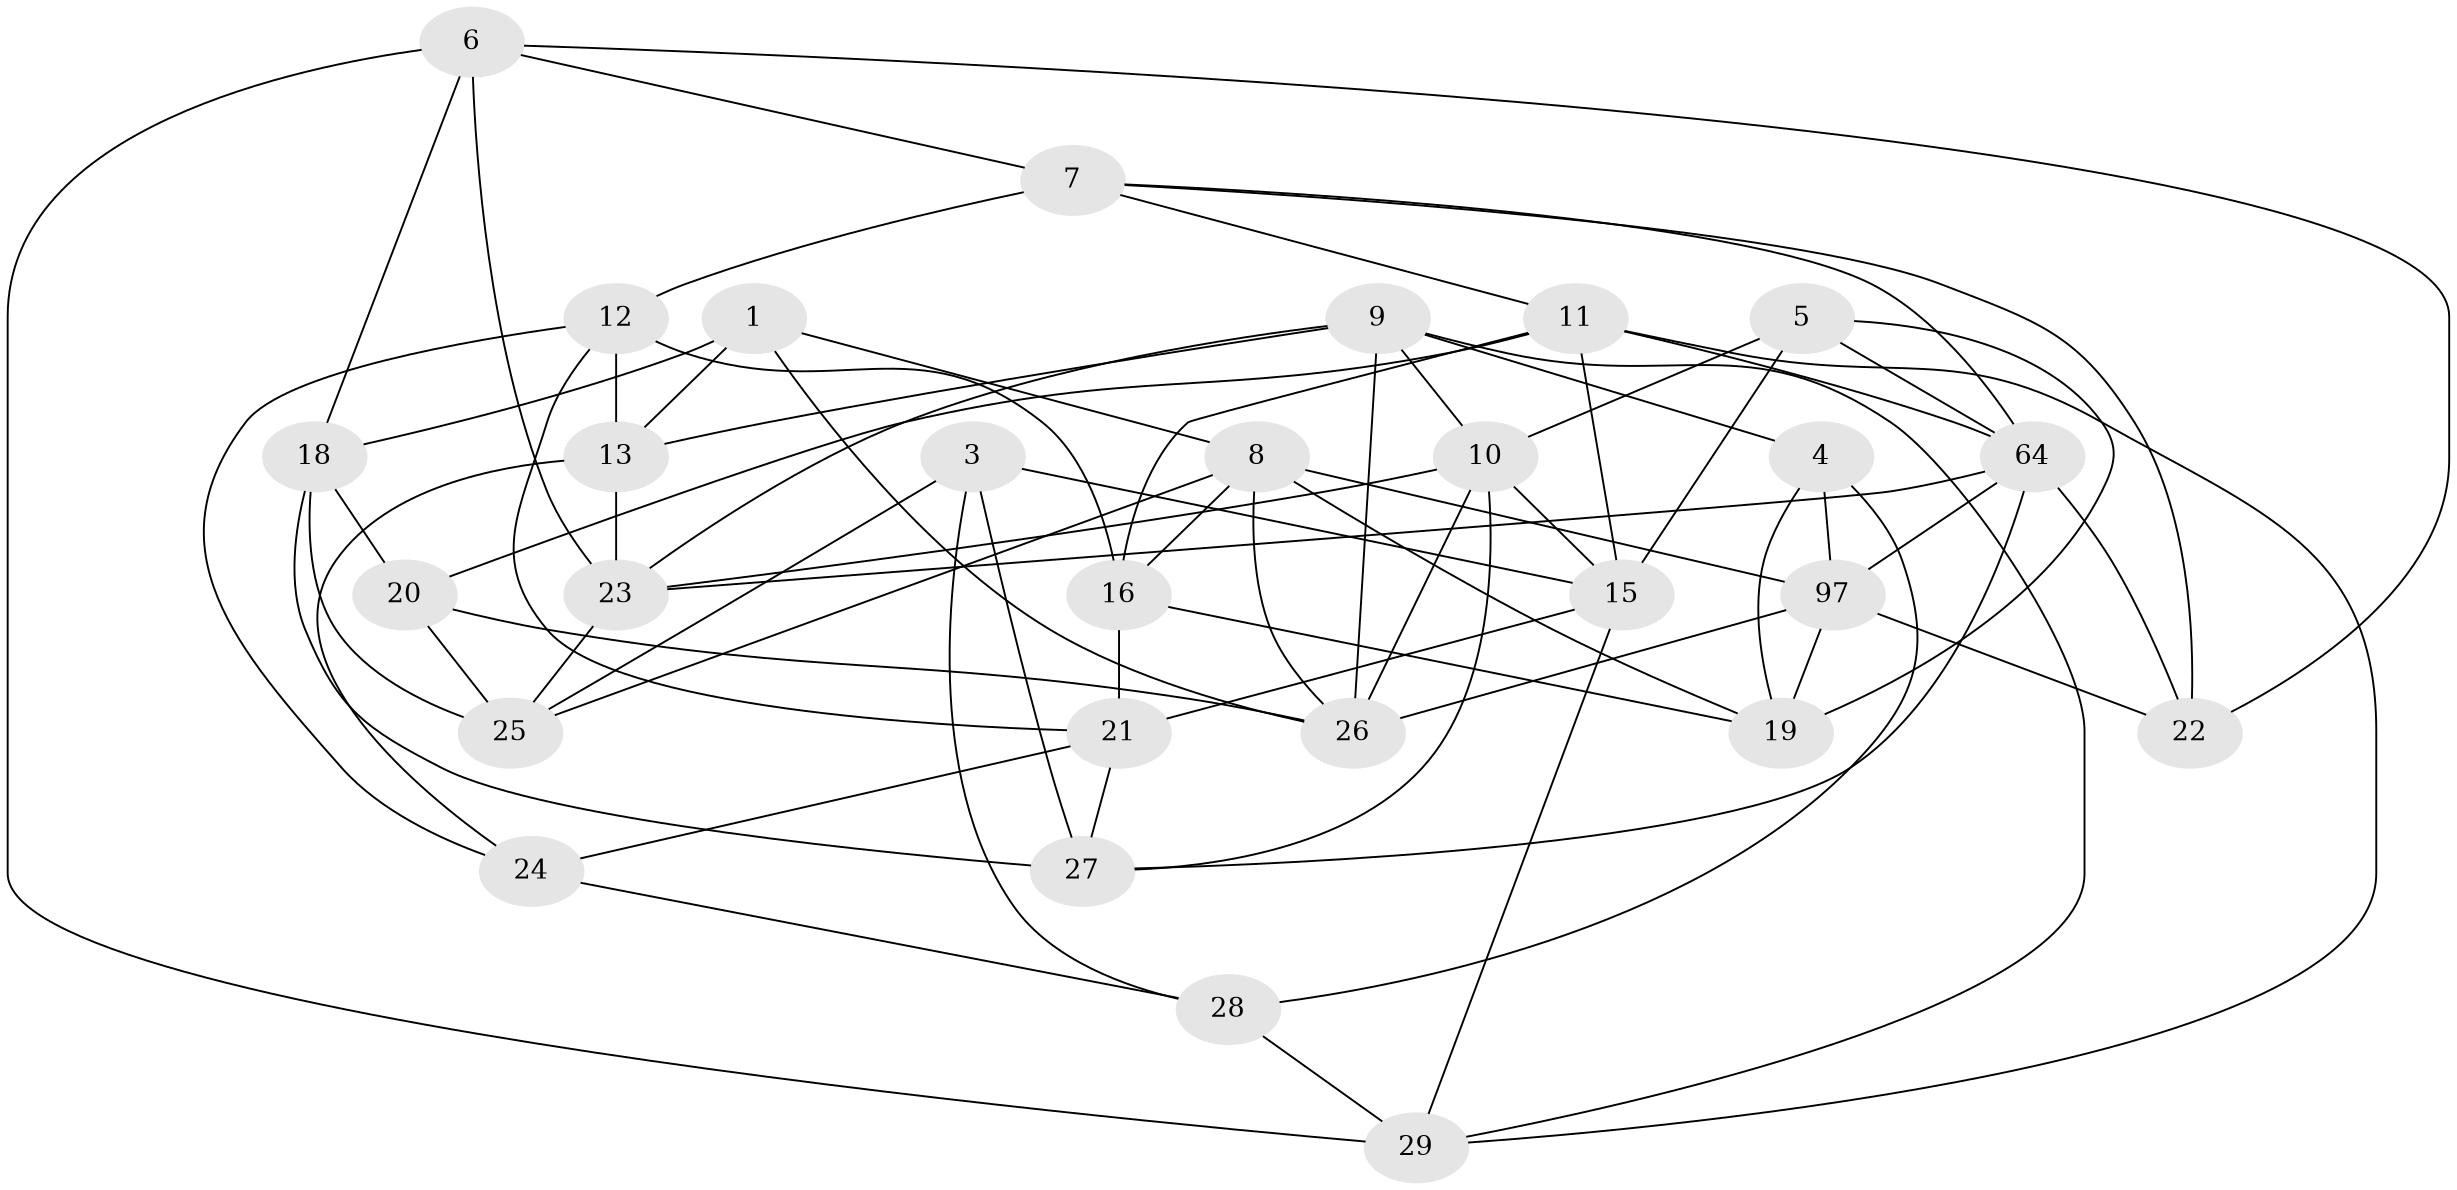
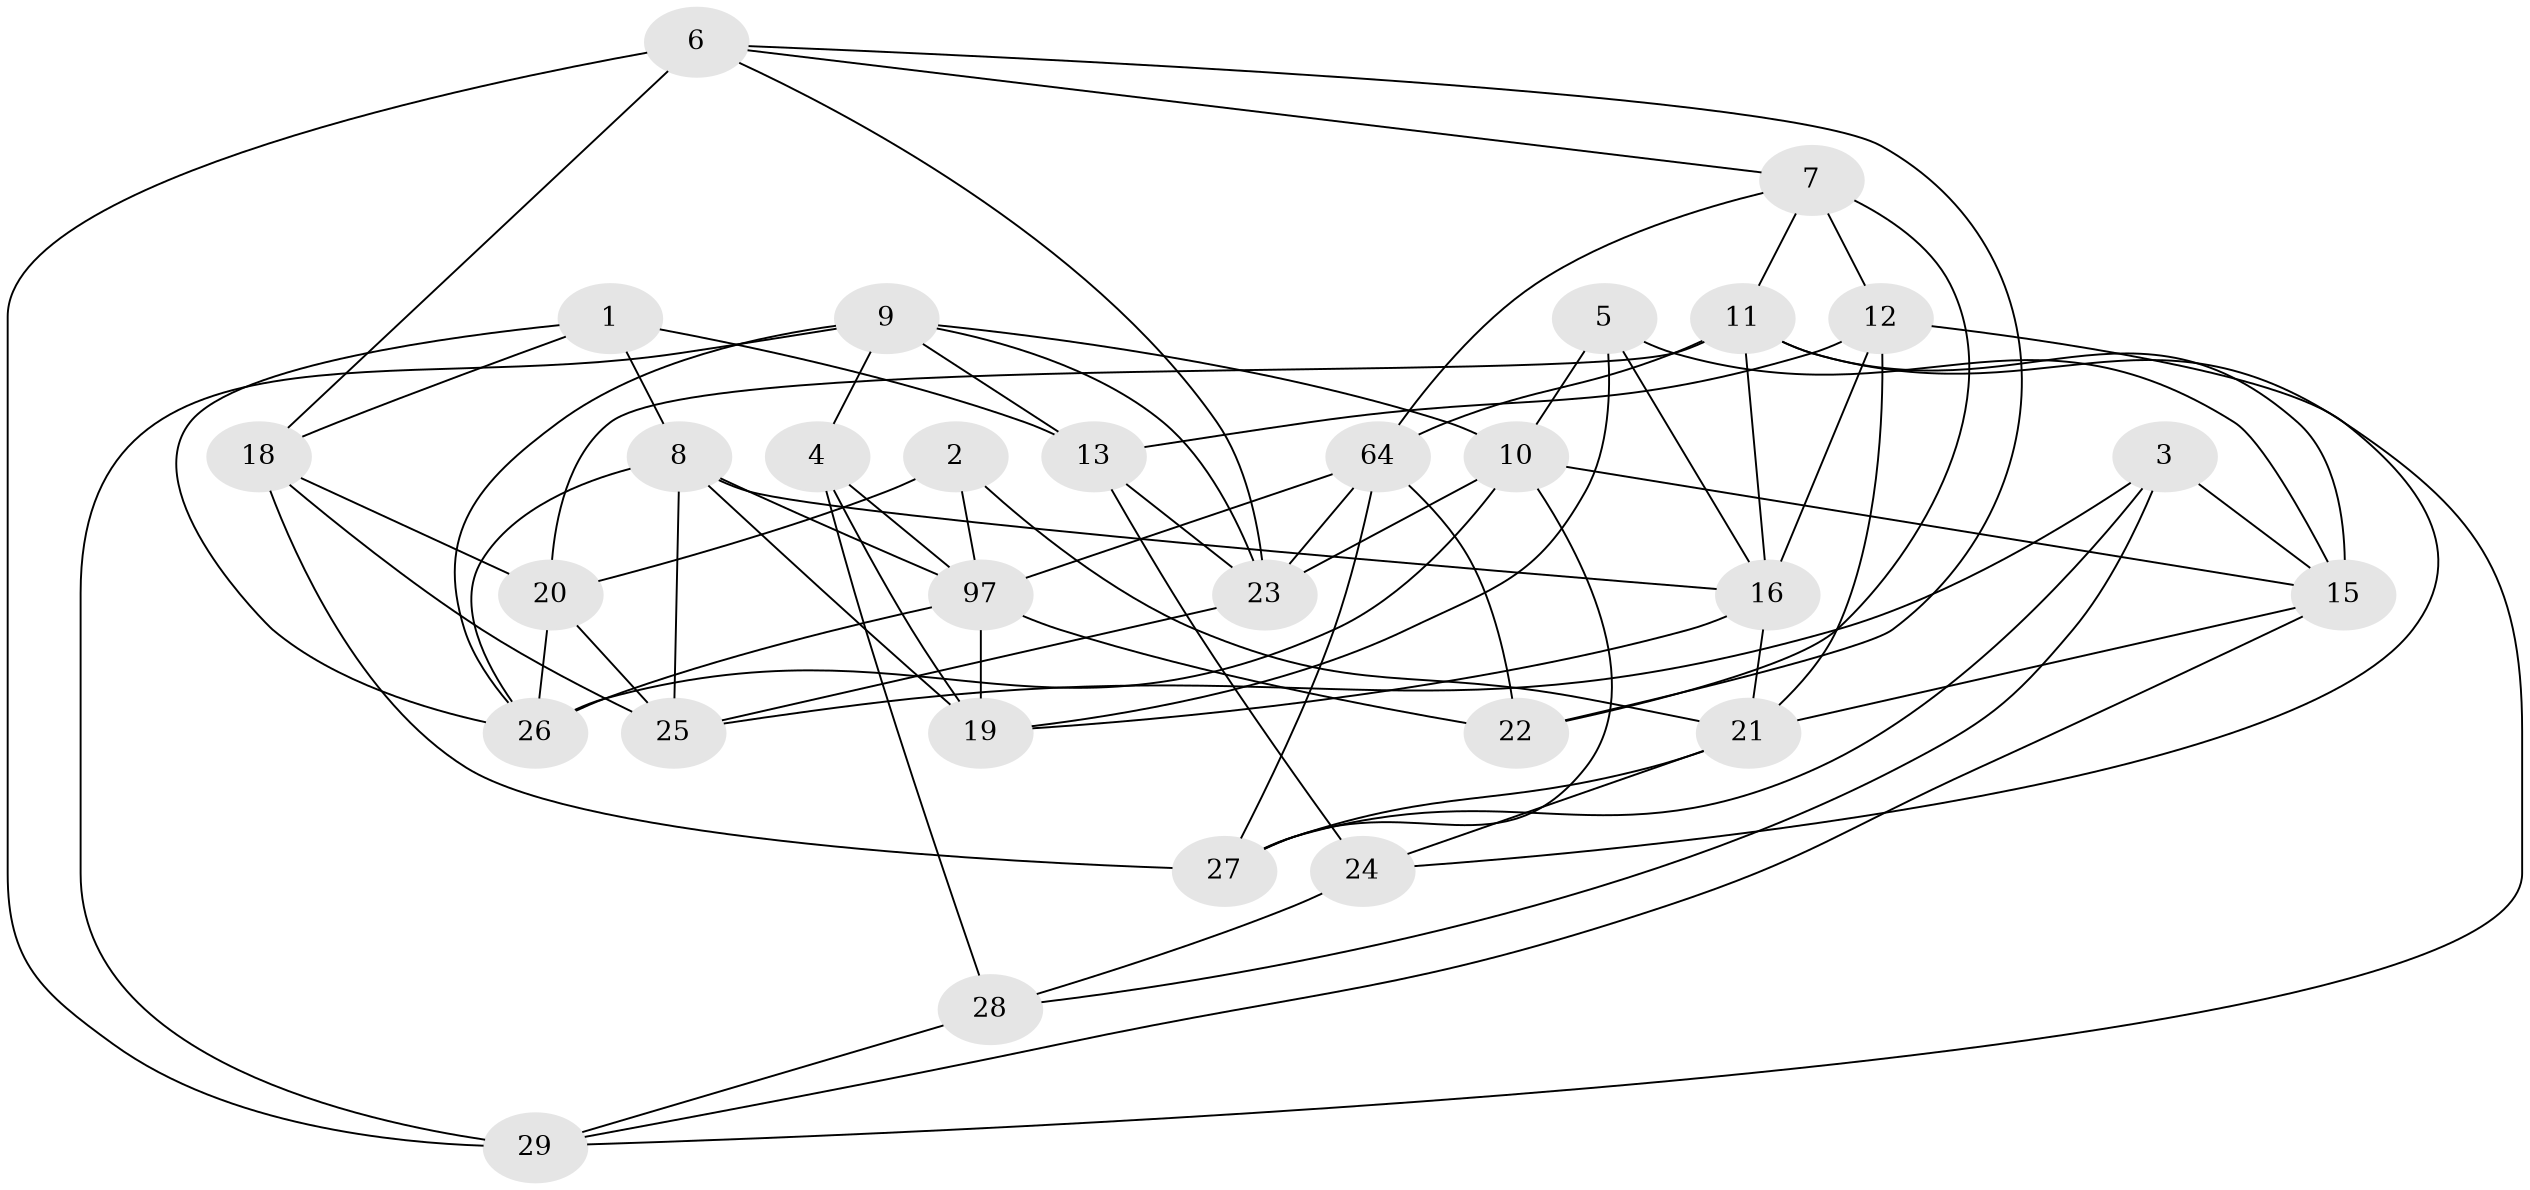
(1918, 388) -> (1686, 457)
none -> (956, 457)
